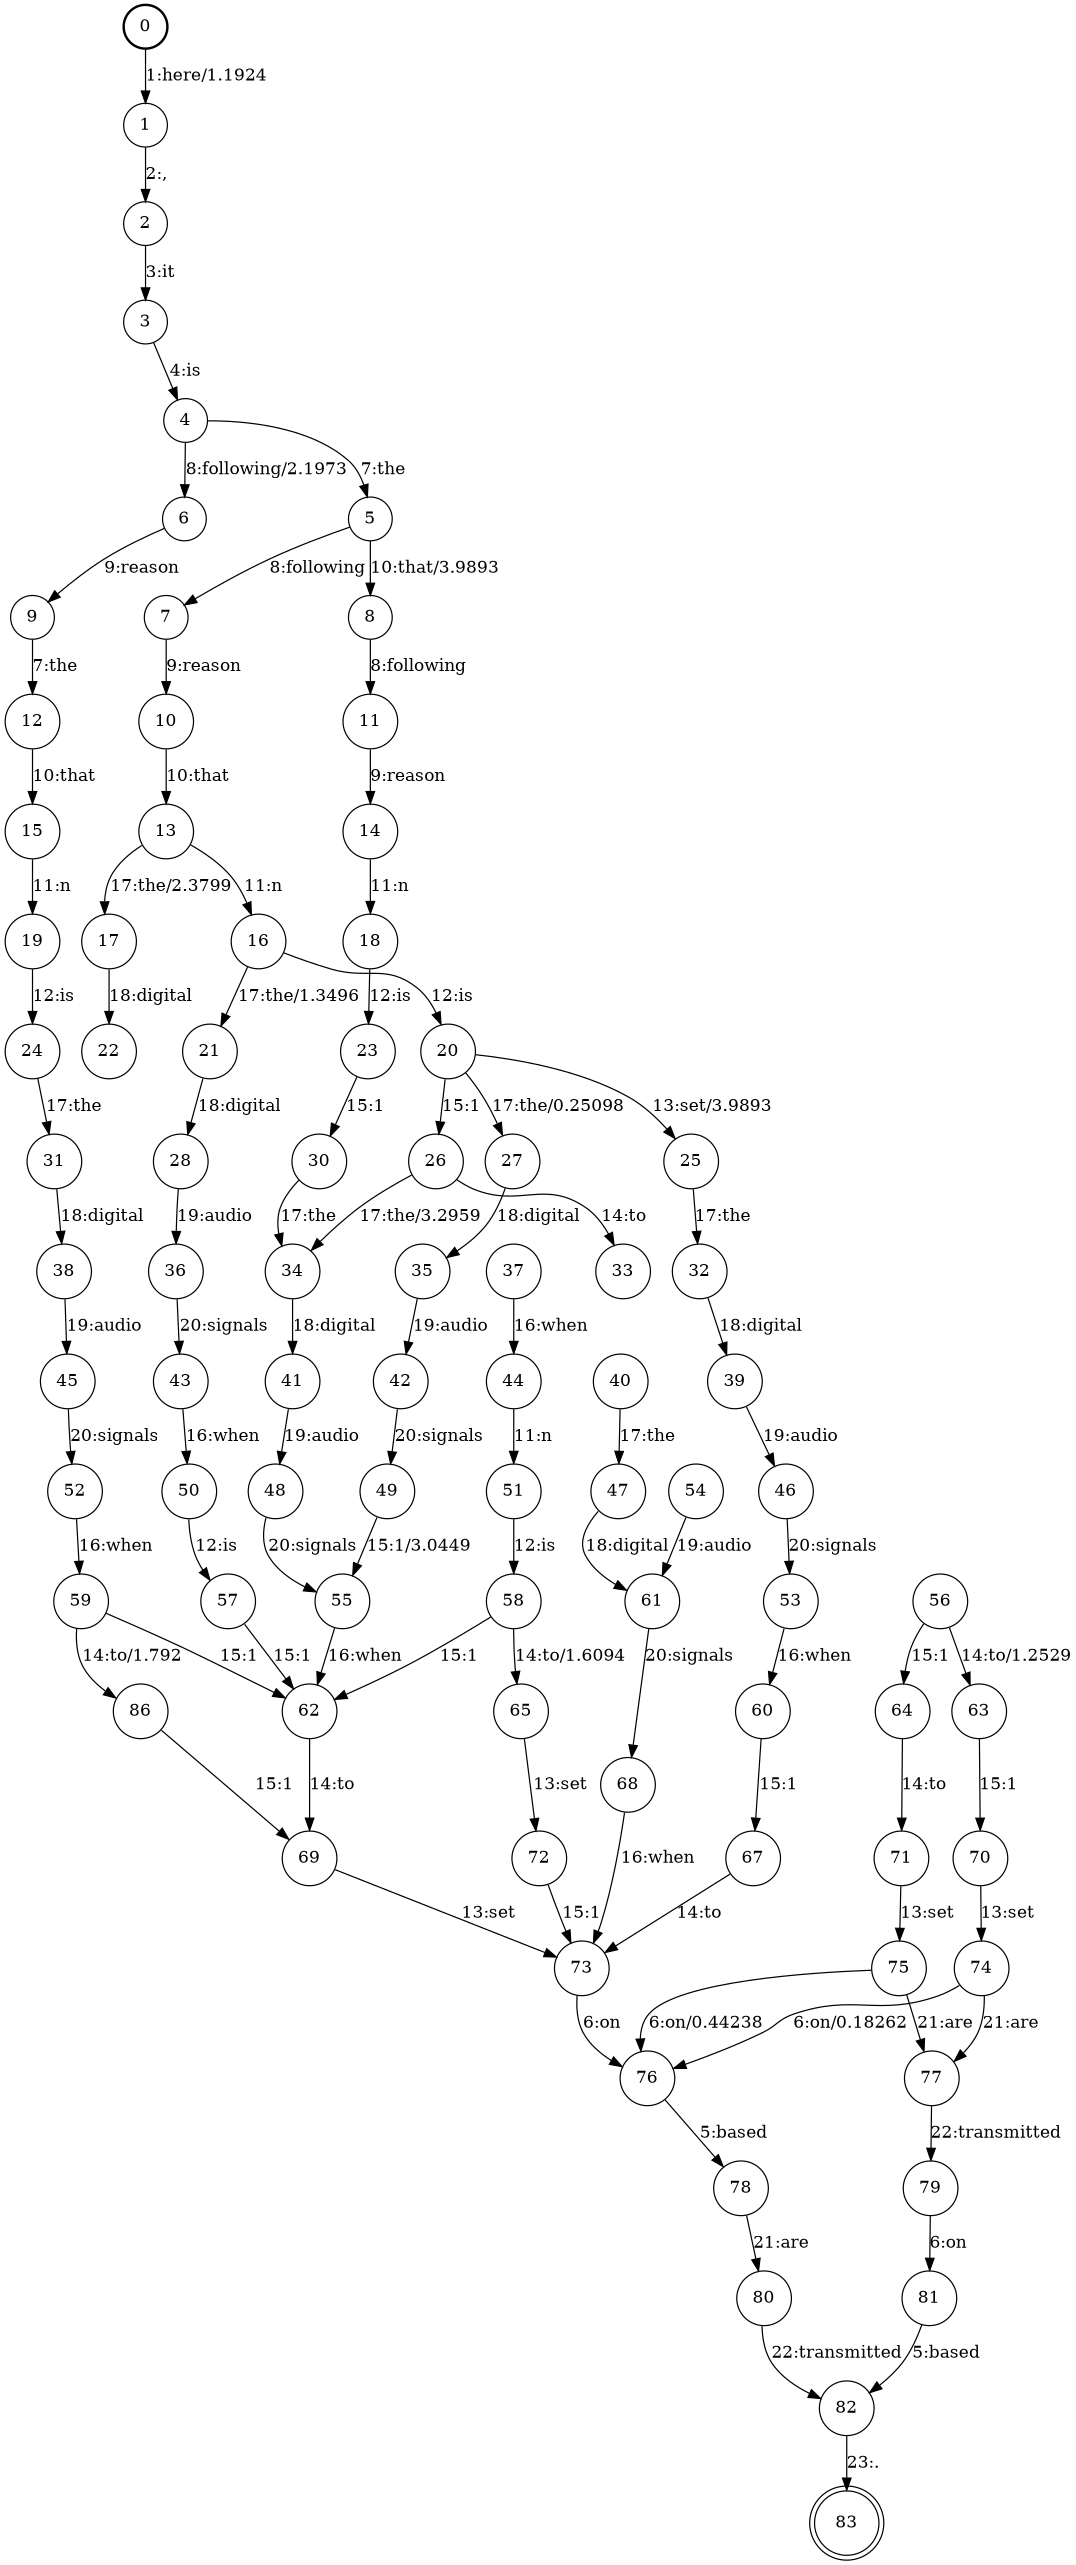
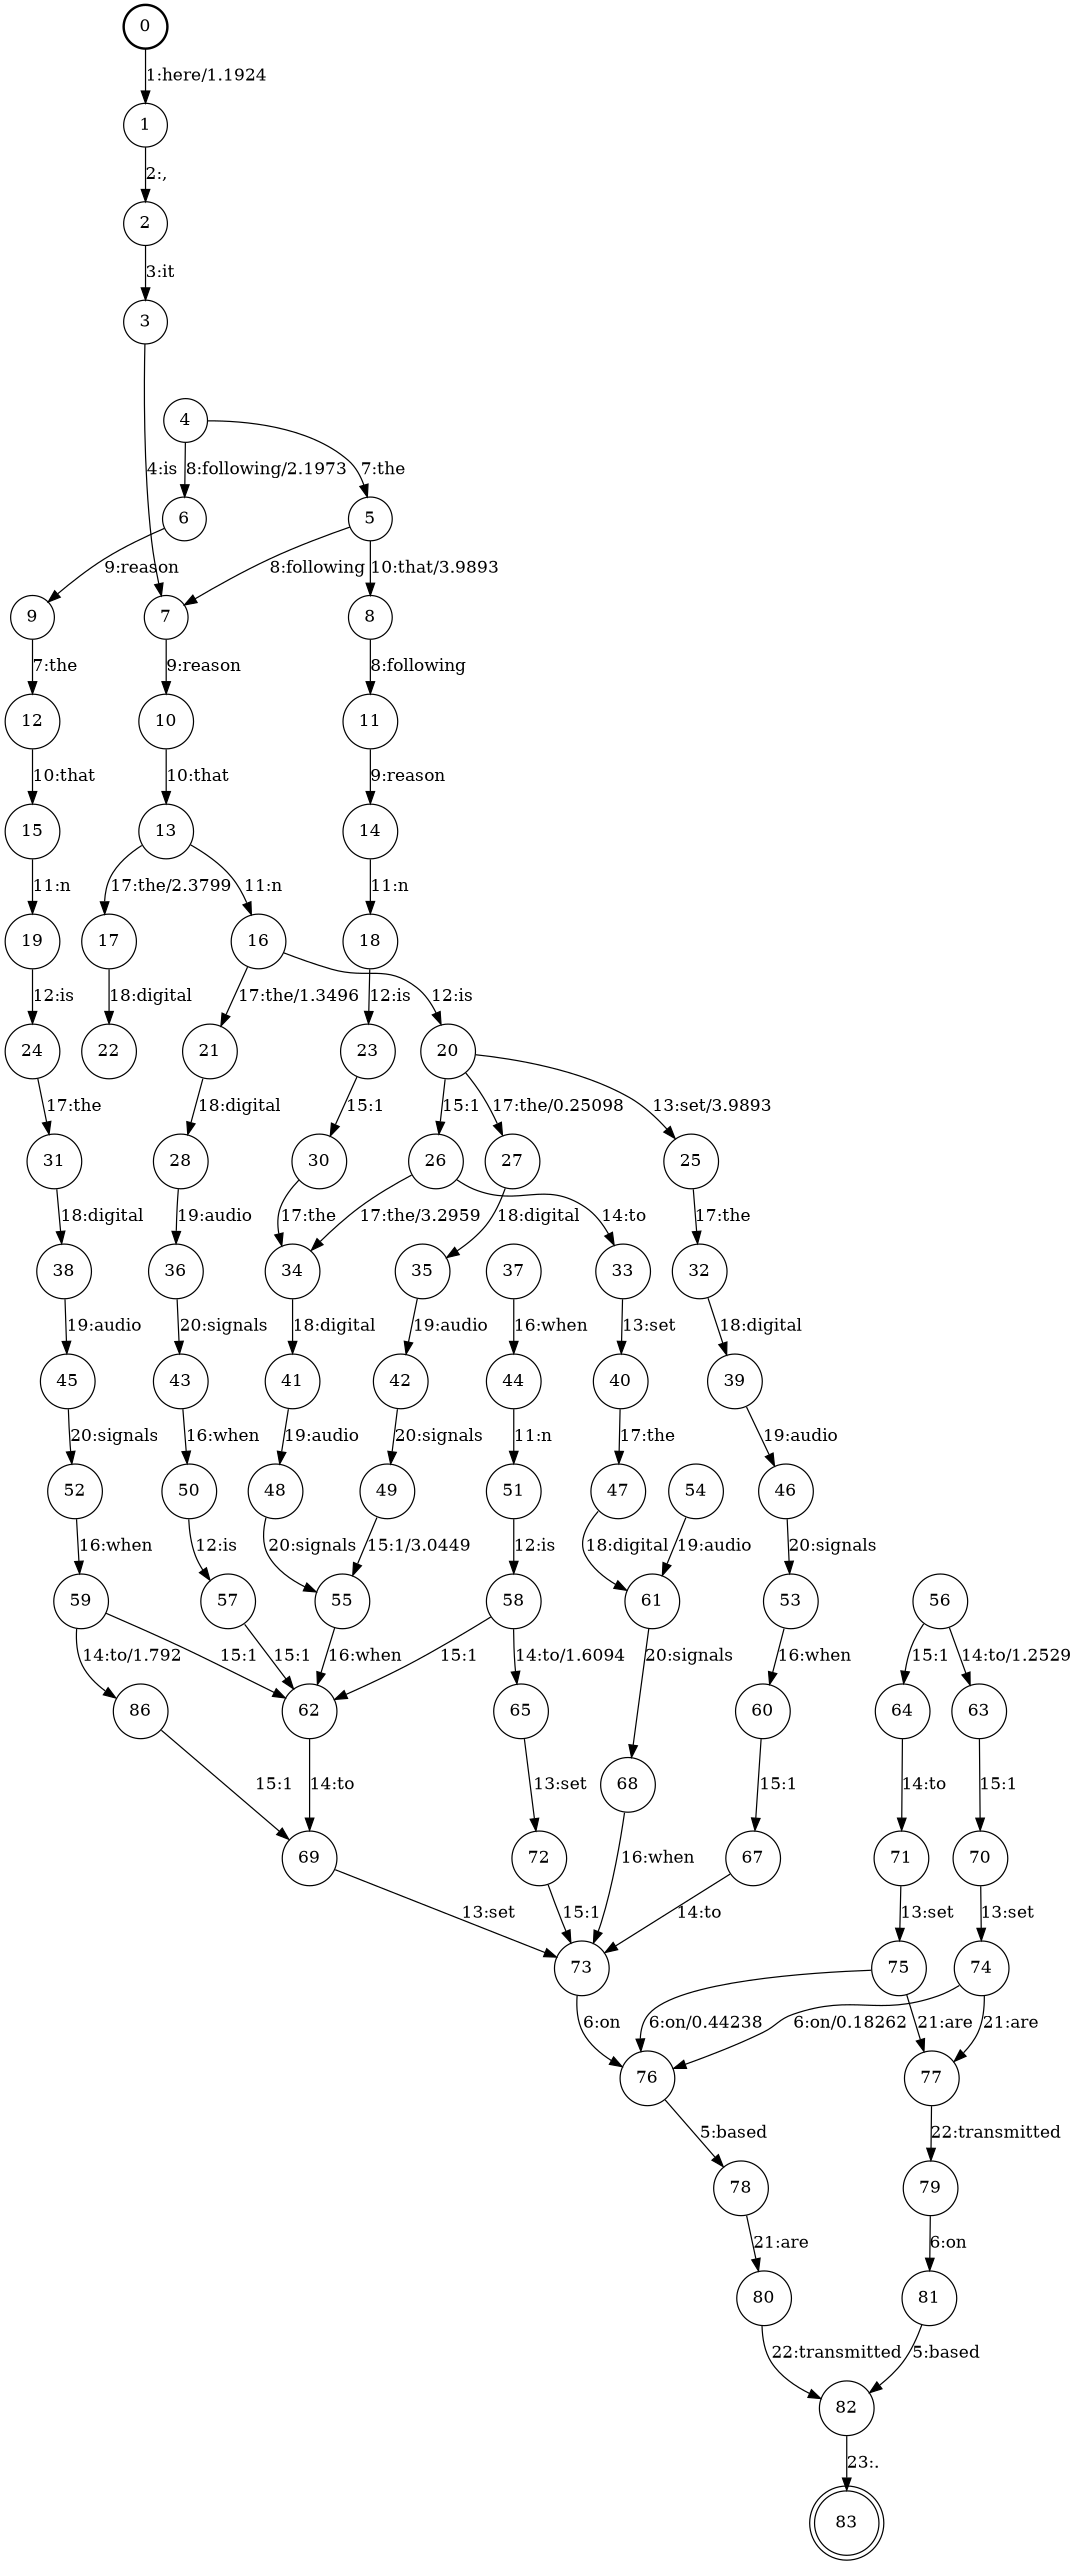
(163, 366) -> (146, 464)
none -> (622, 1320)
